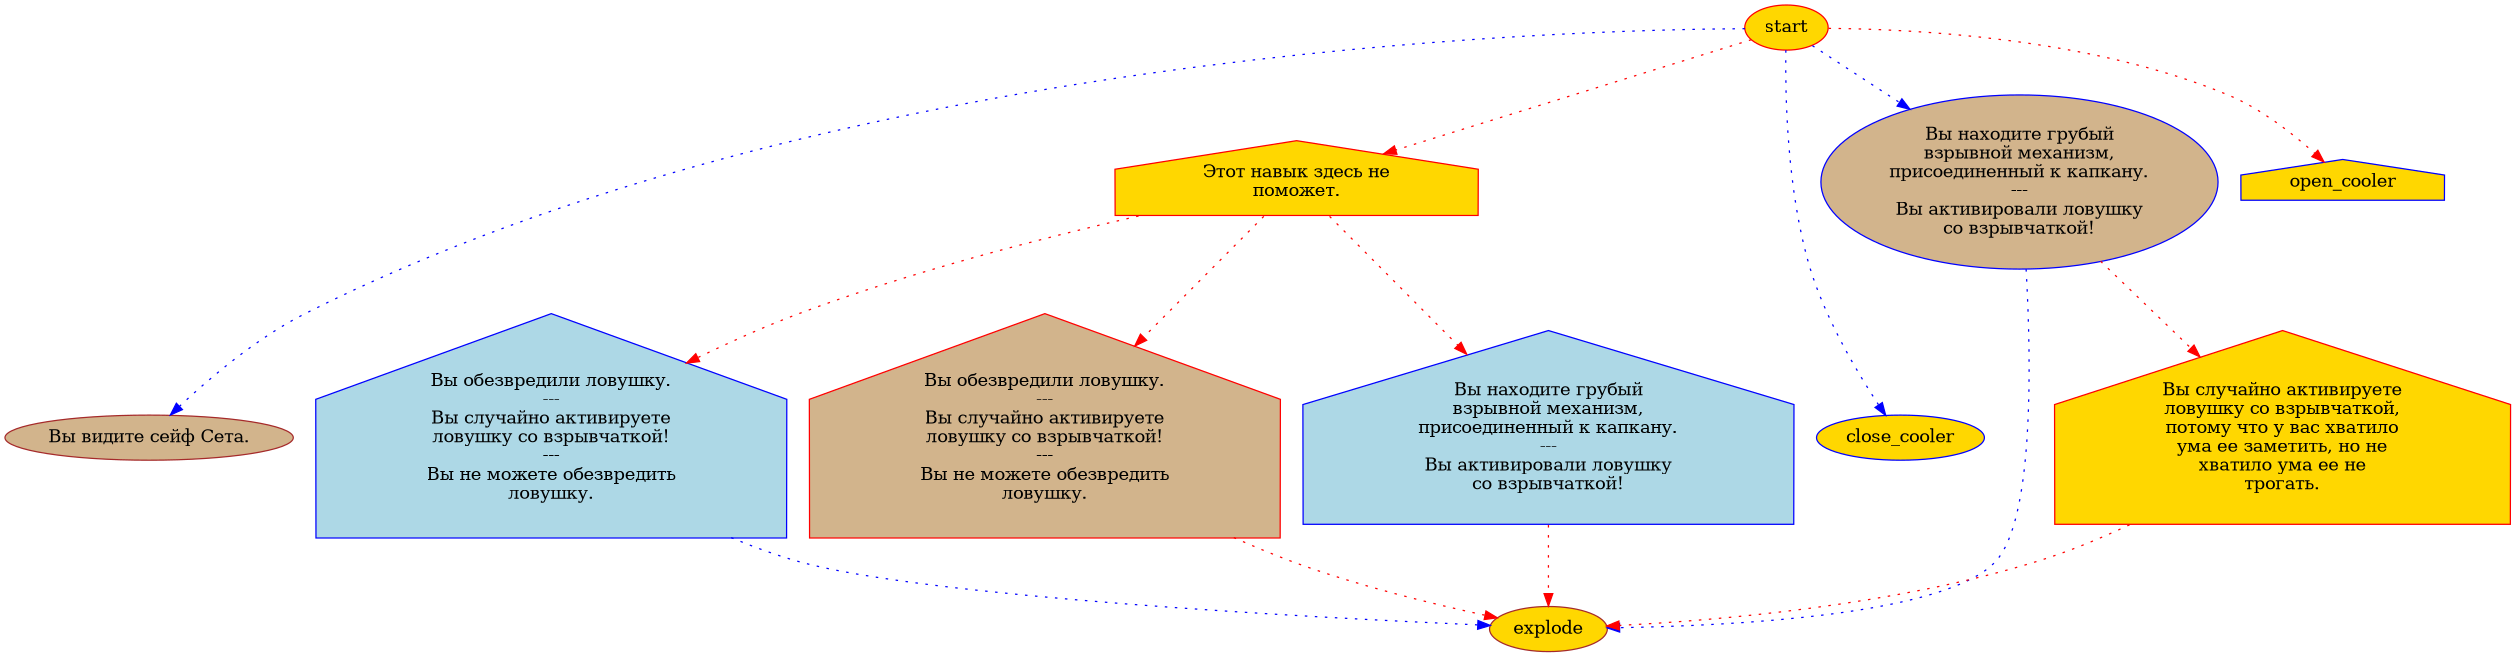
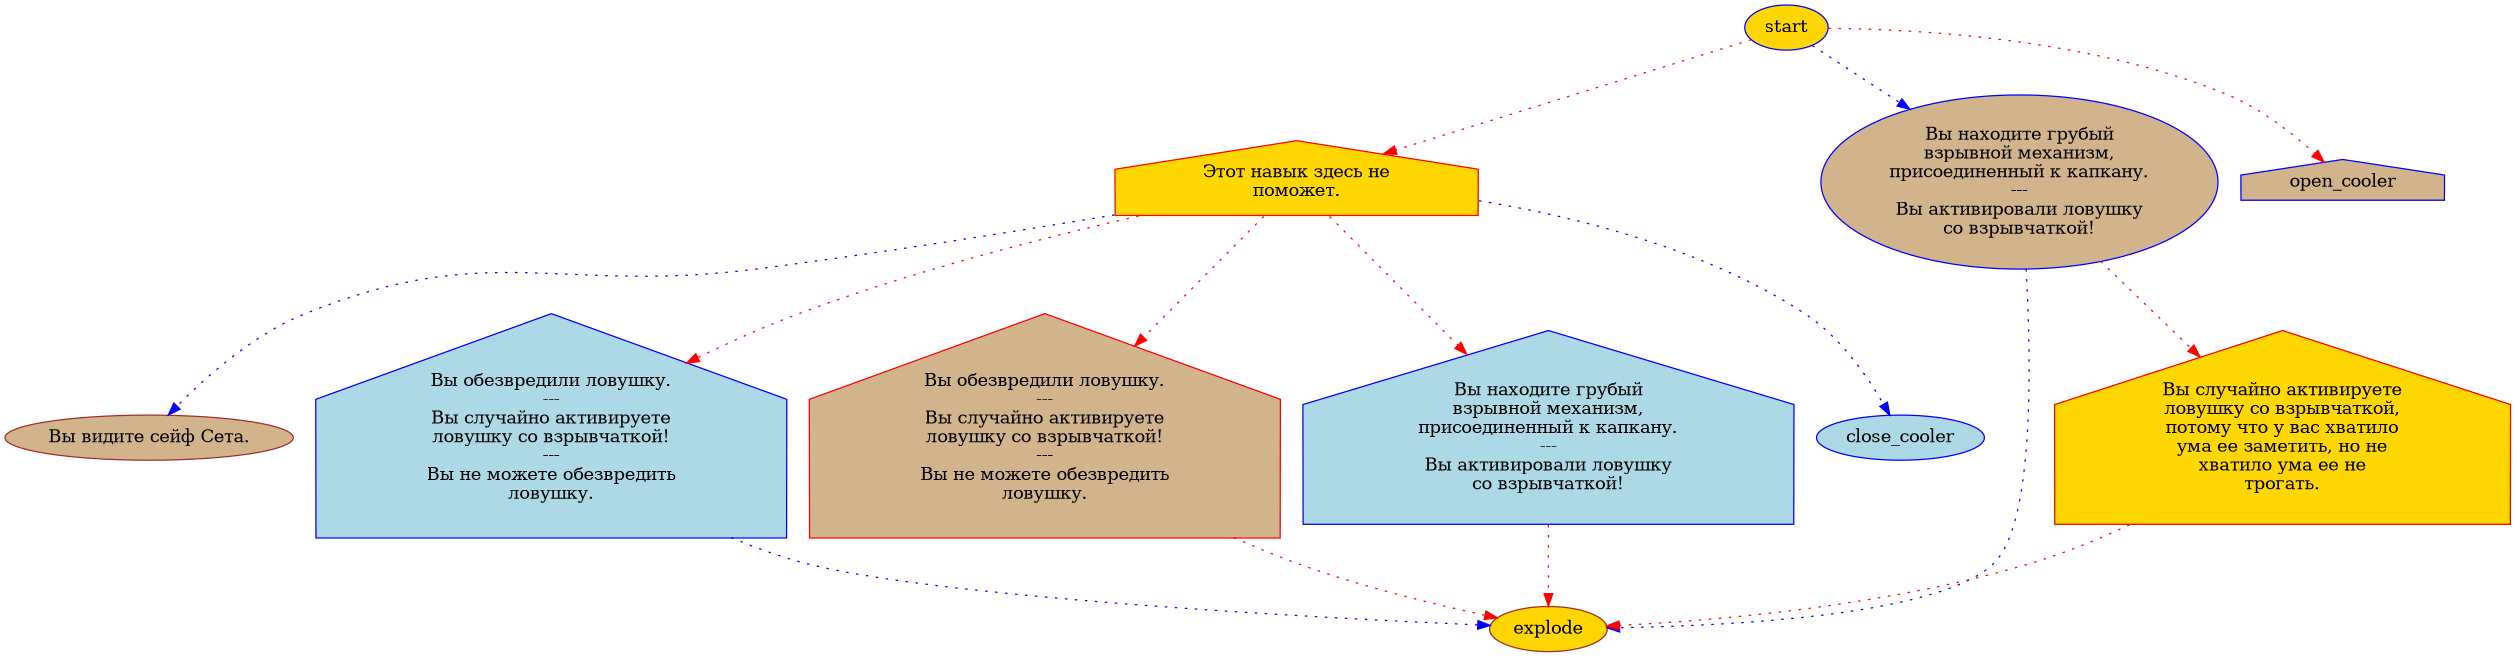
(1786, 28) -> (1786, 28)
(933, 110) -> (630, 276)
(2343, 182) -> (2343, 182)
(1802, 236) -> (1704, 262)
(1900, 438) -> (1900, 438)
